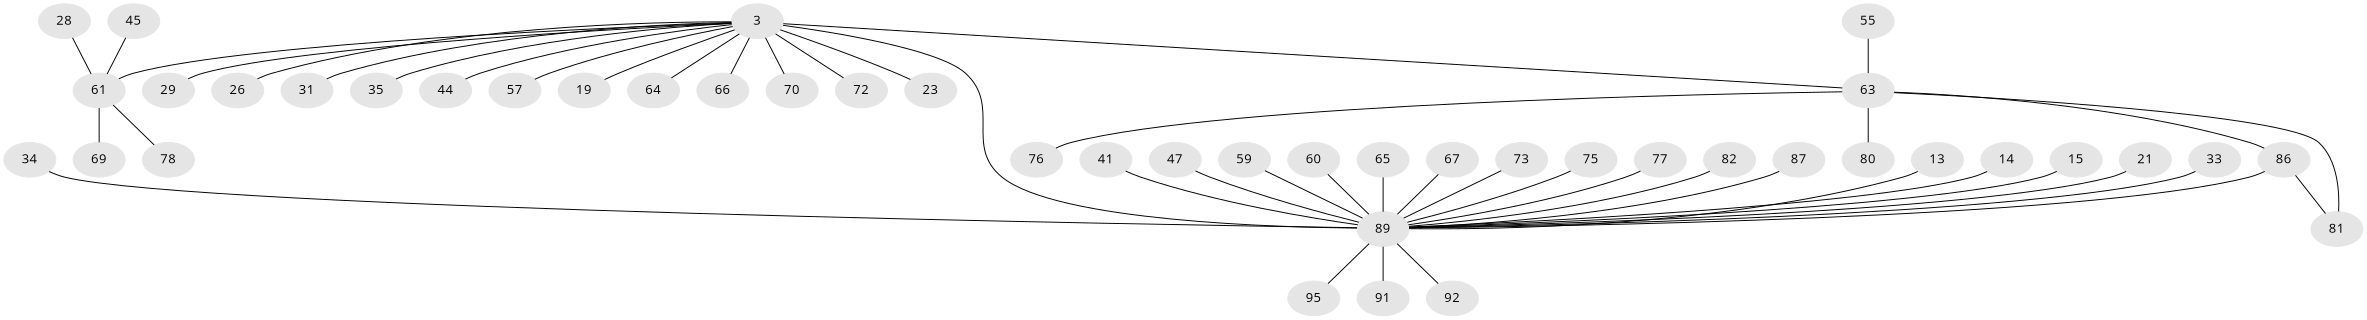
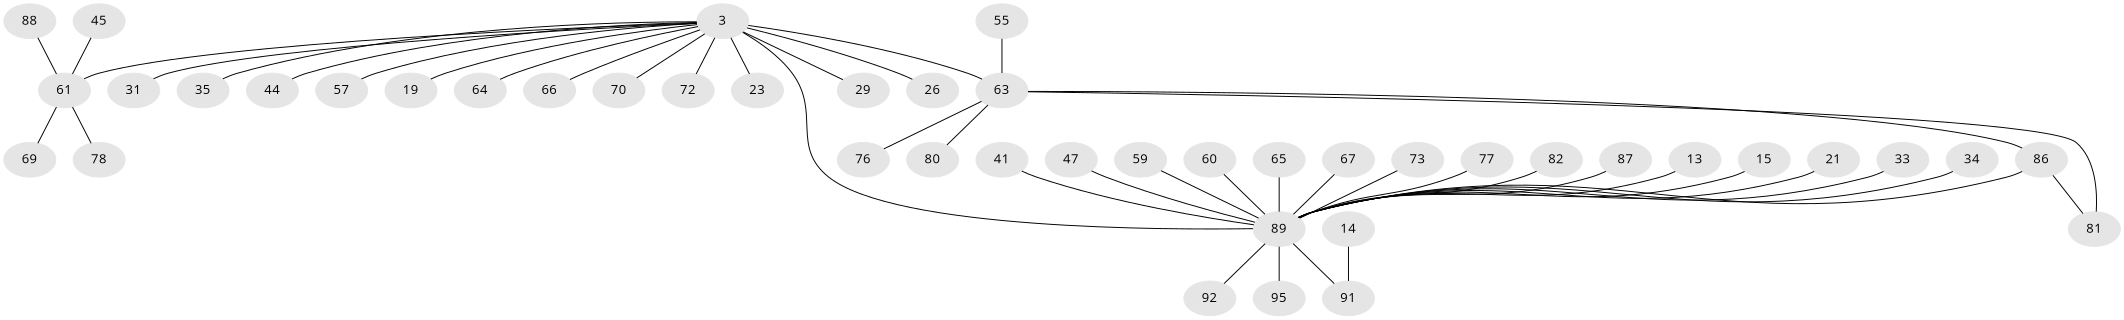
(64, 21) -> (30, 21)
(1591, 160) -> none
(1844, 198) -> (1348, 264)
